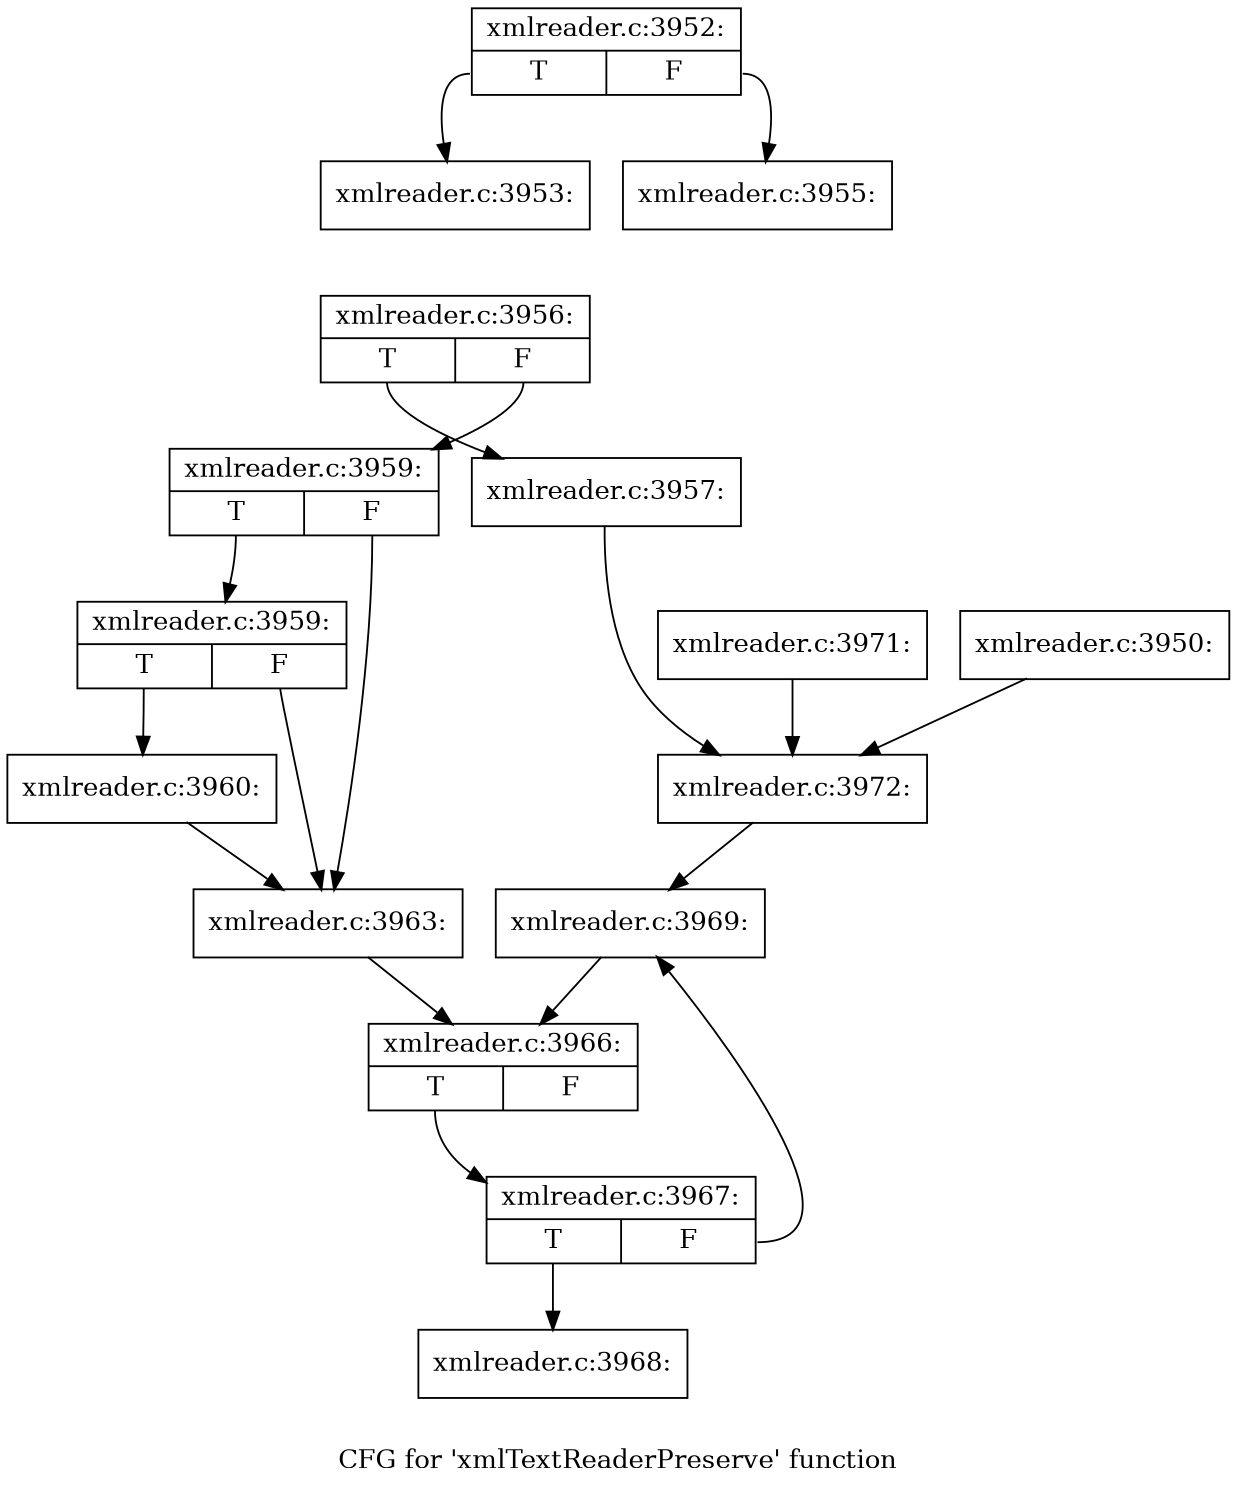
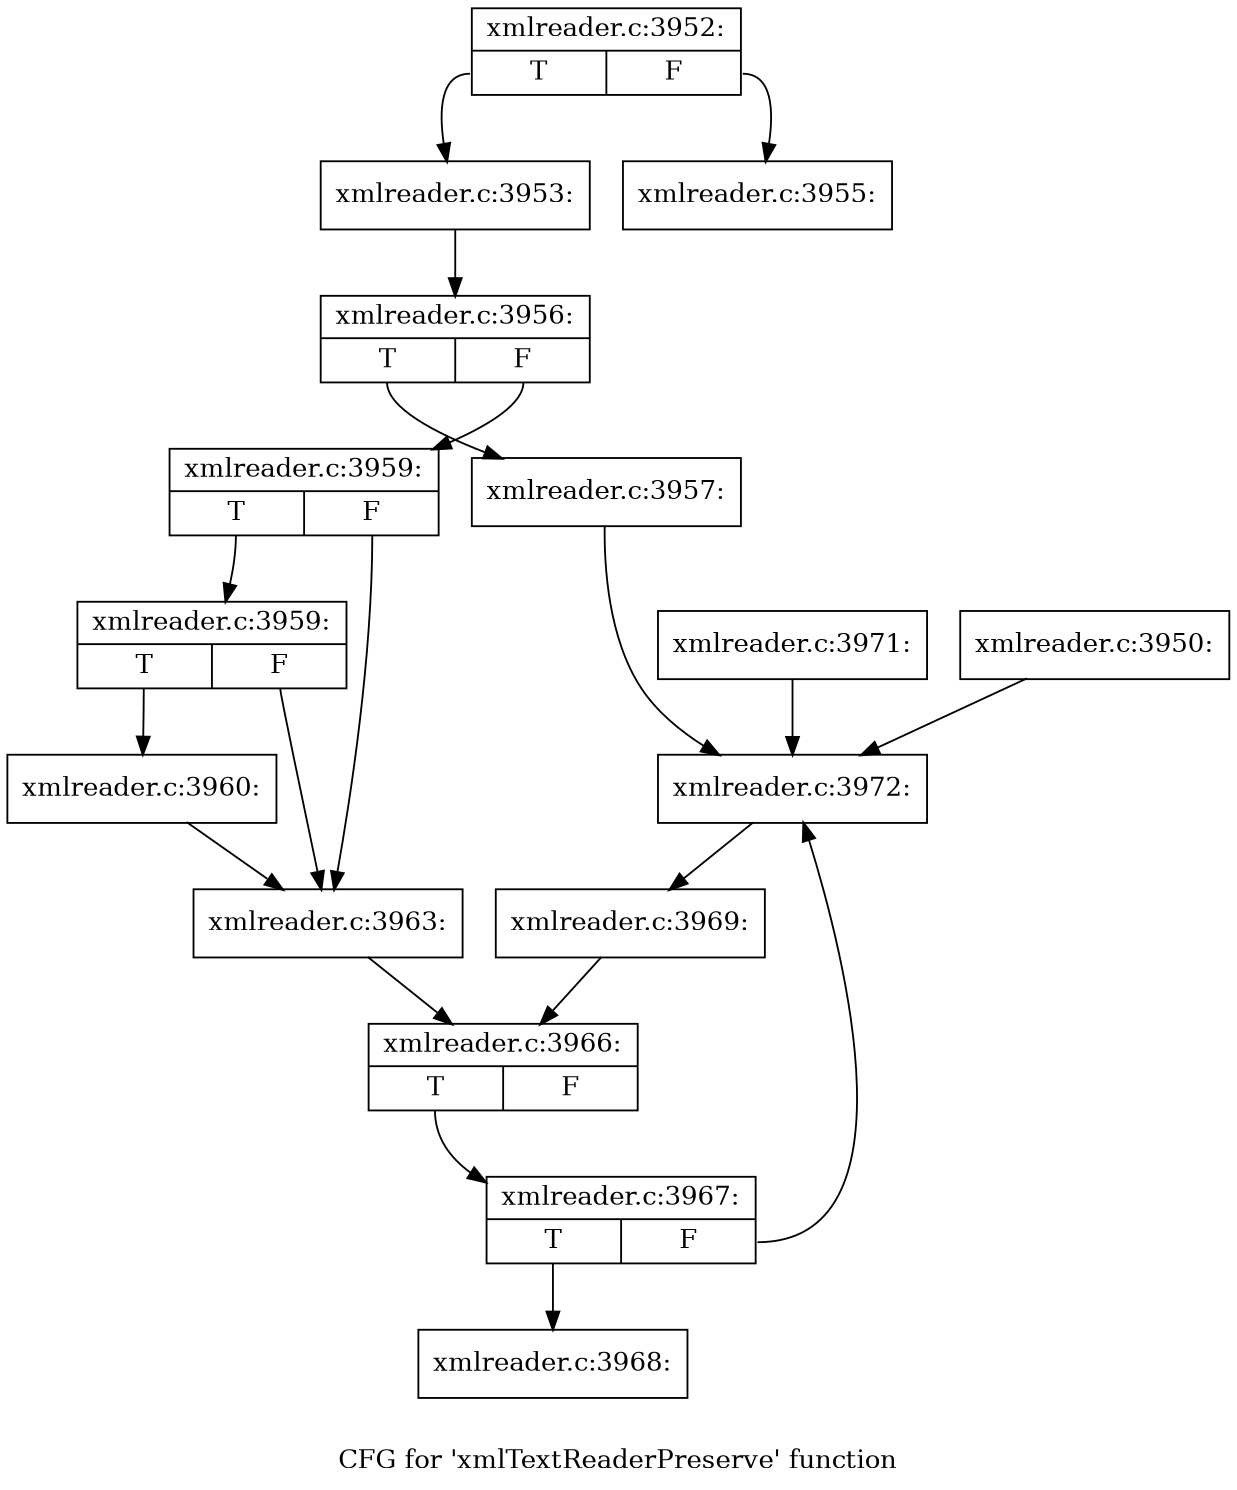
none -> (455, 254)
(766, 1109) -> (855, 1065)
